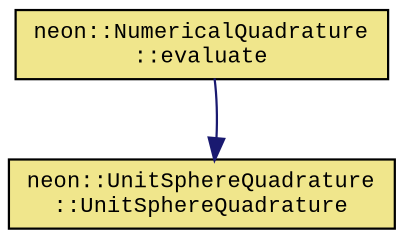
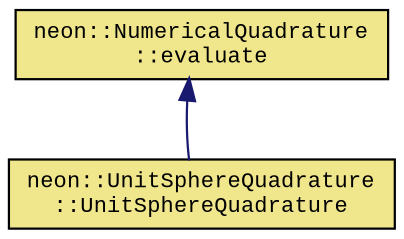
(217, 108) -> (187, 131)
